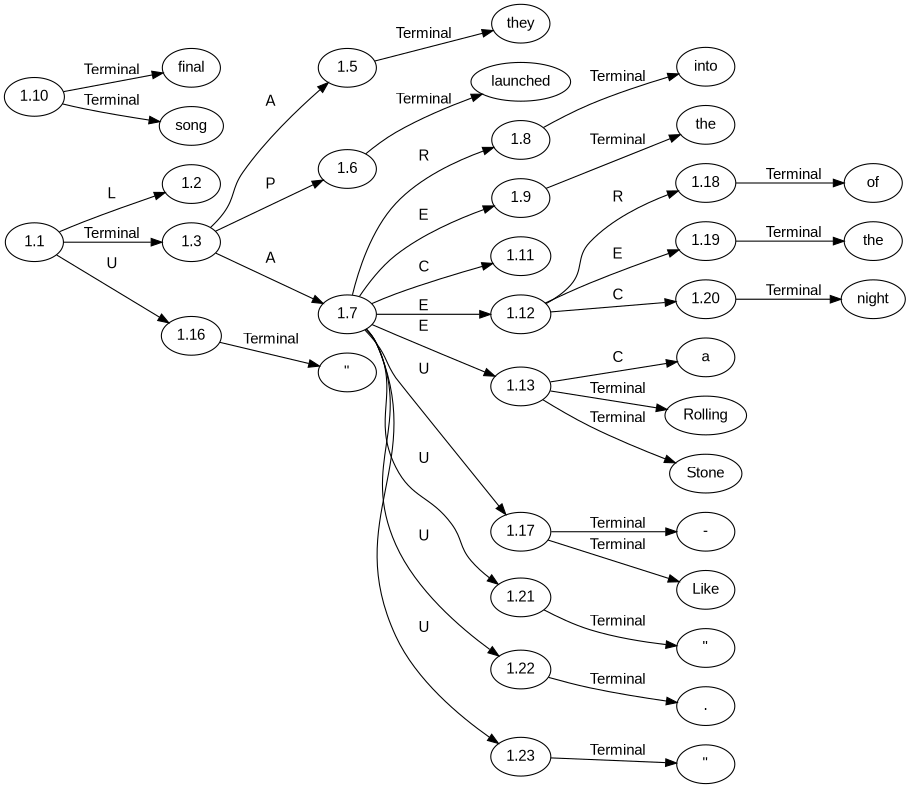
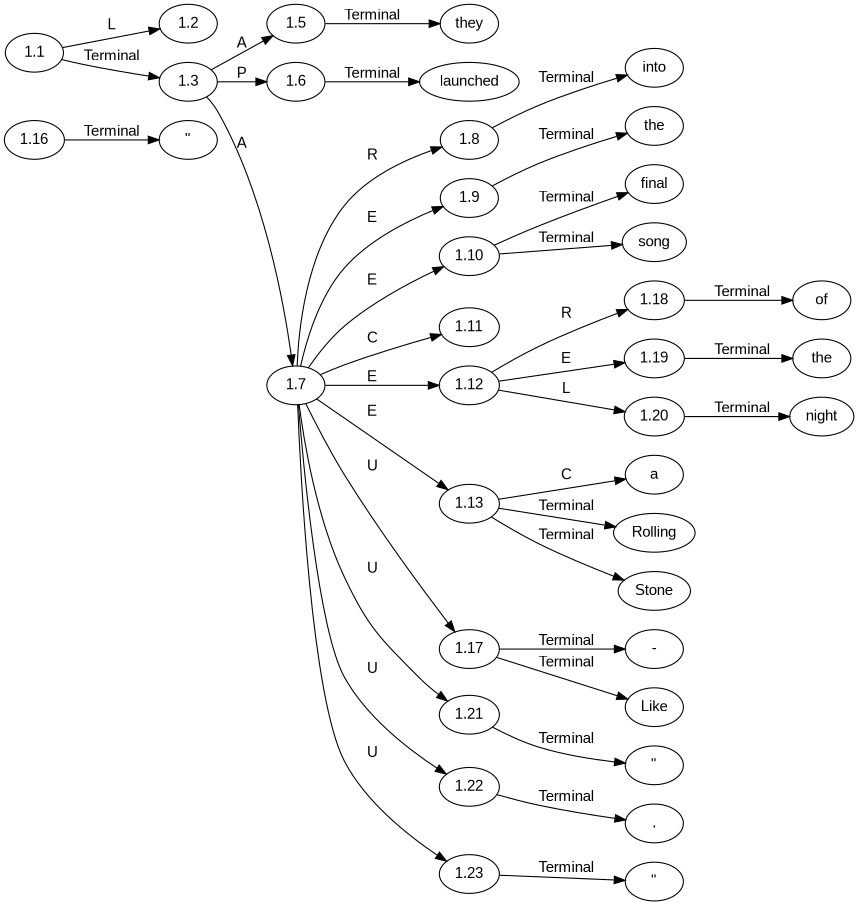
(108, 286) -> none
(618, 295) -> (566, 389)
none -> (364, 311)
